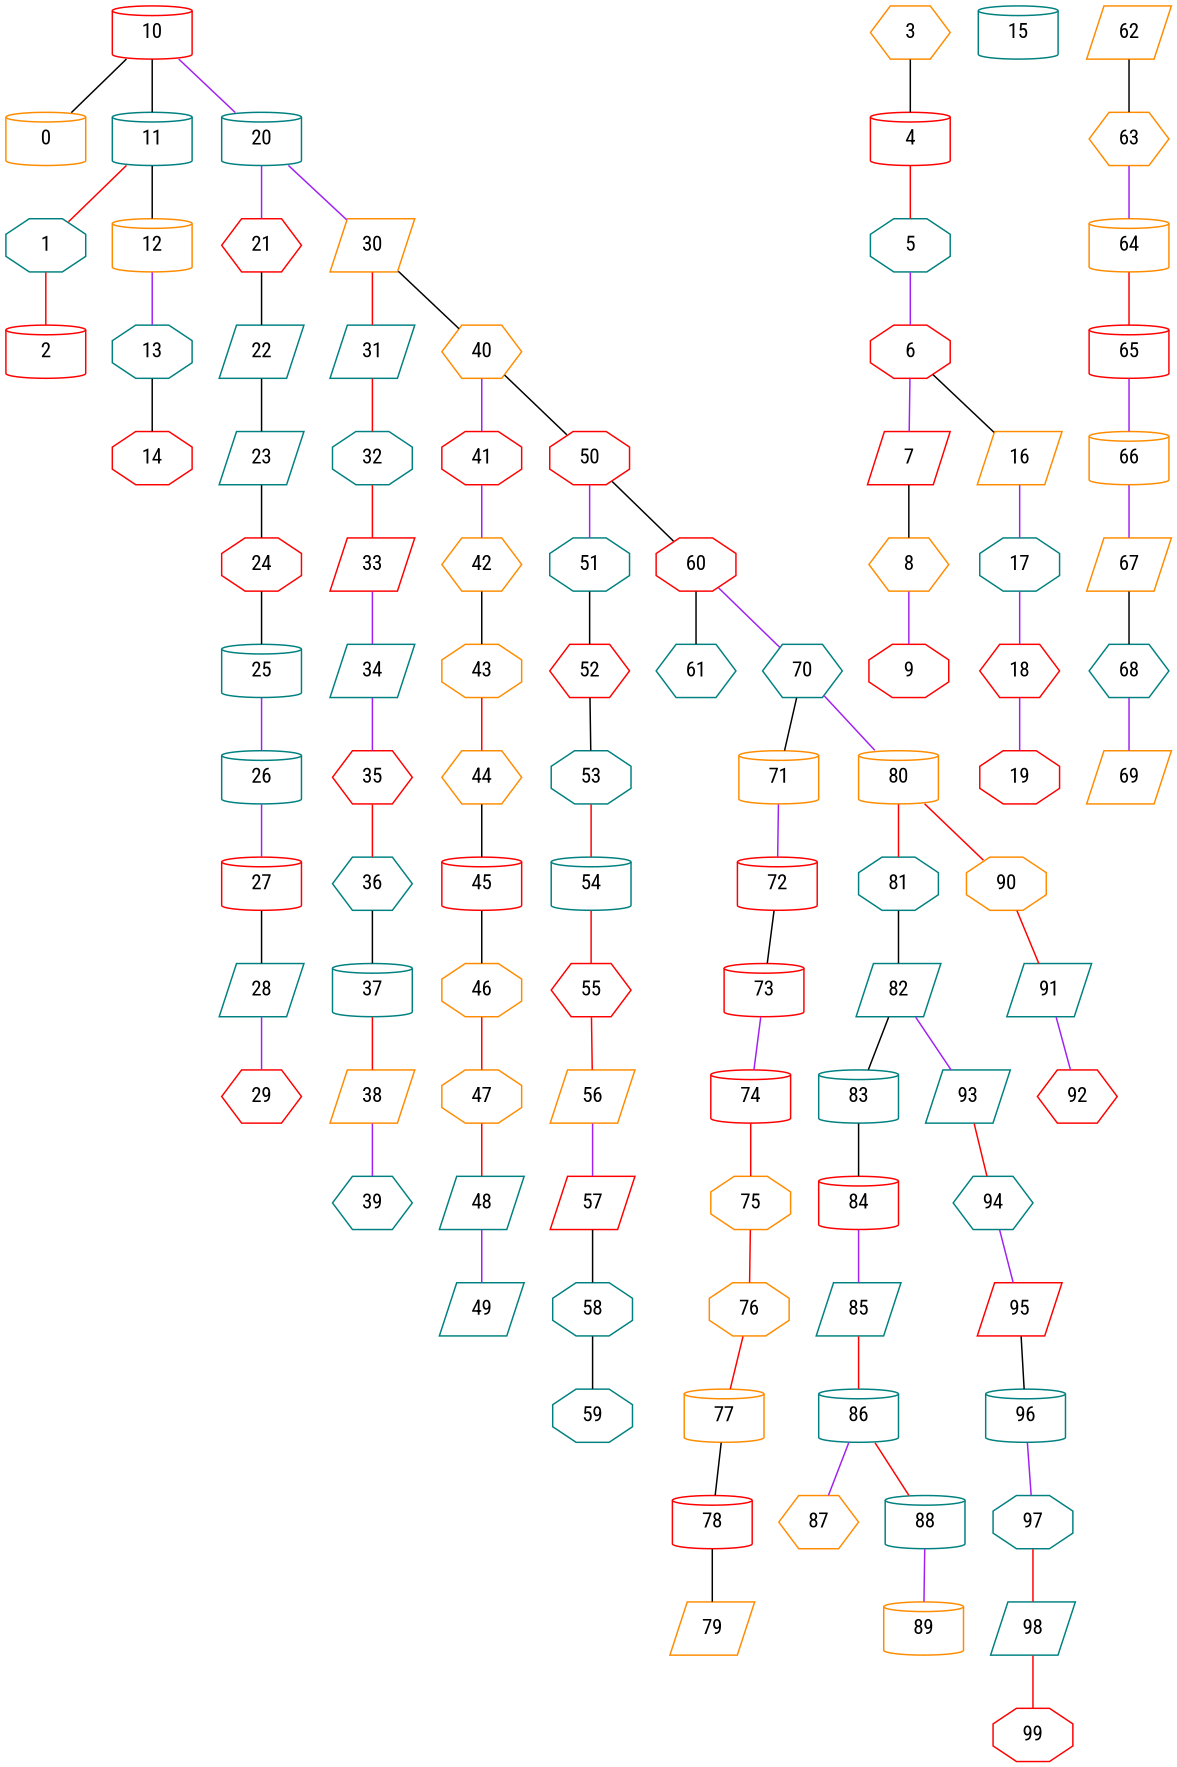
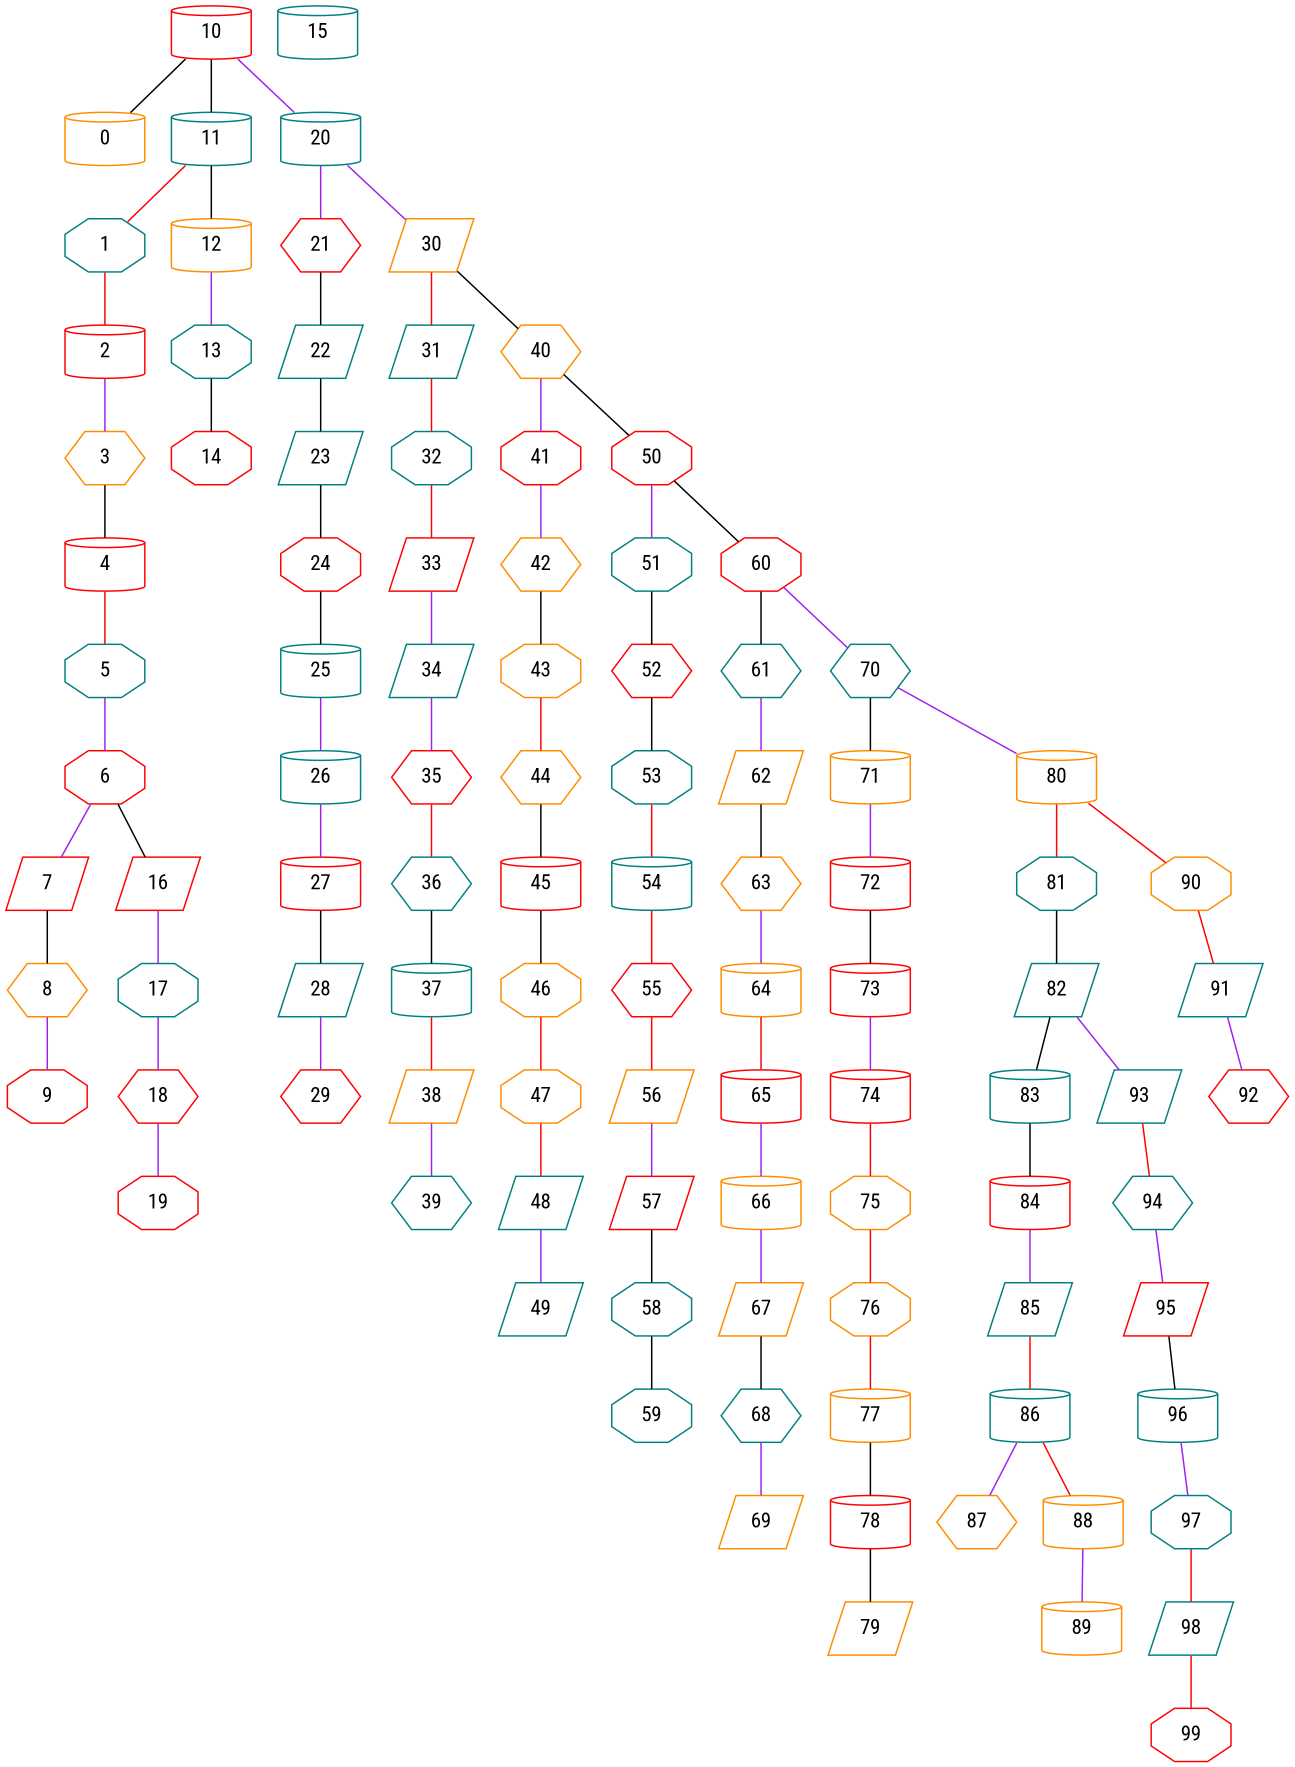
none -> (105, 405)
(1020, 458) -> (158, 884)
none -> (761, 724)
(925, 1522) -> (1083, 1522)
